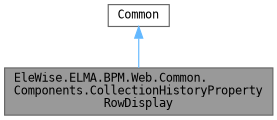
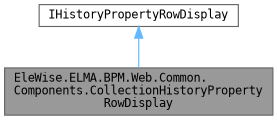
(139, 16) -> (139, 16)
